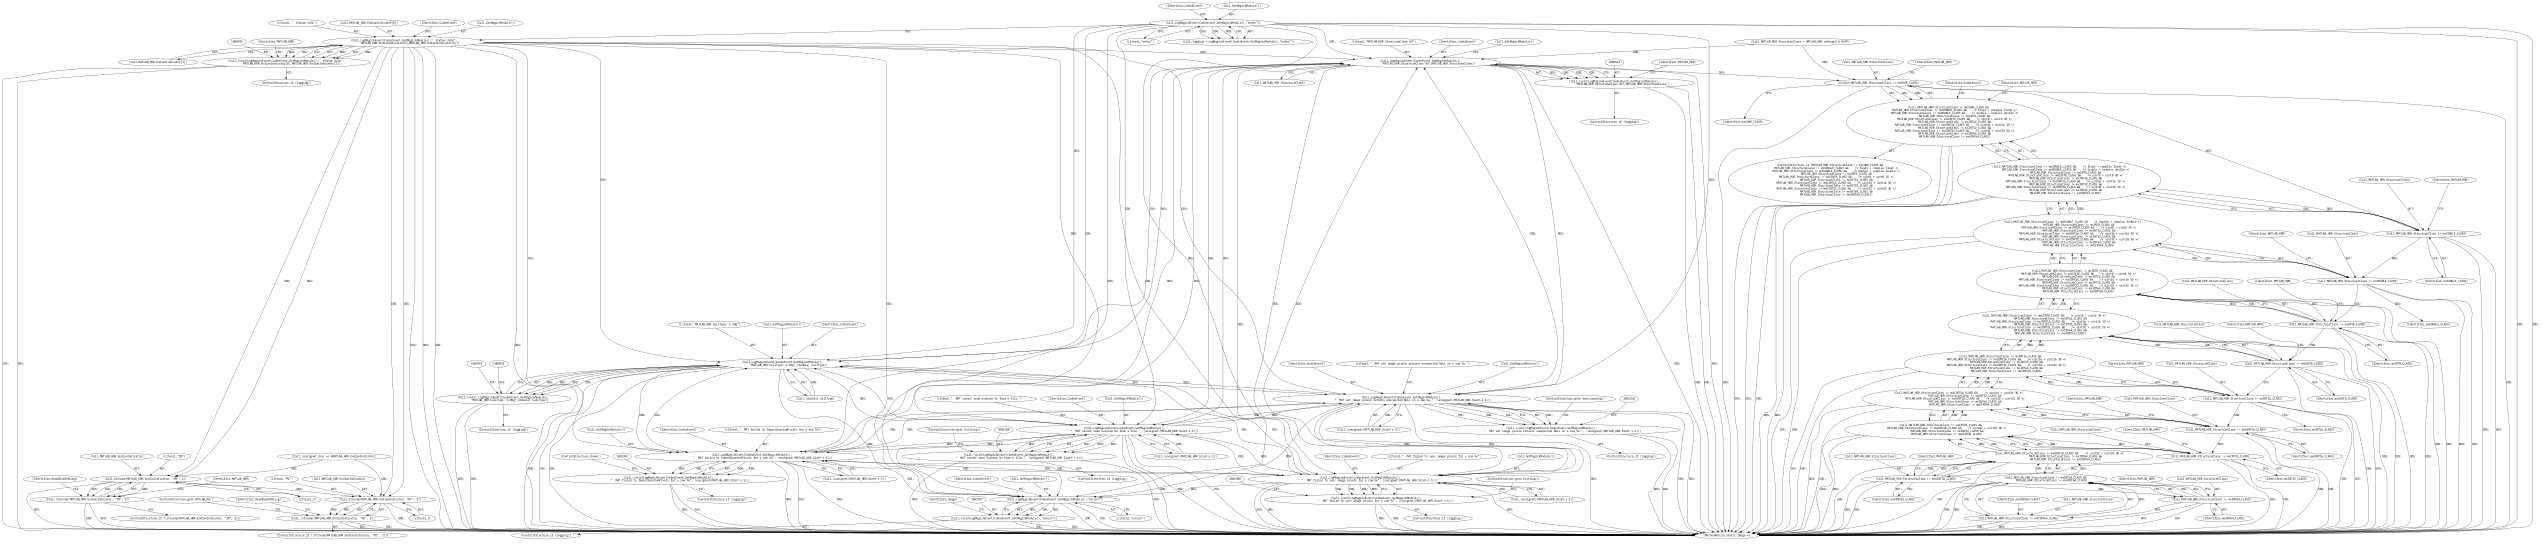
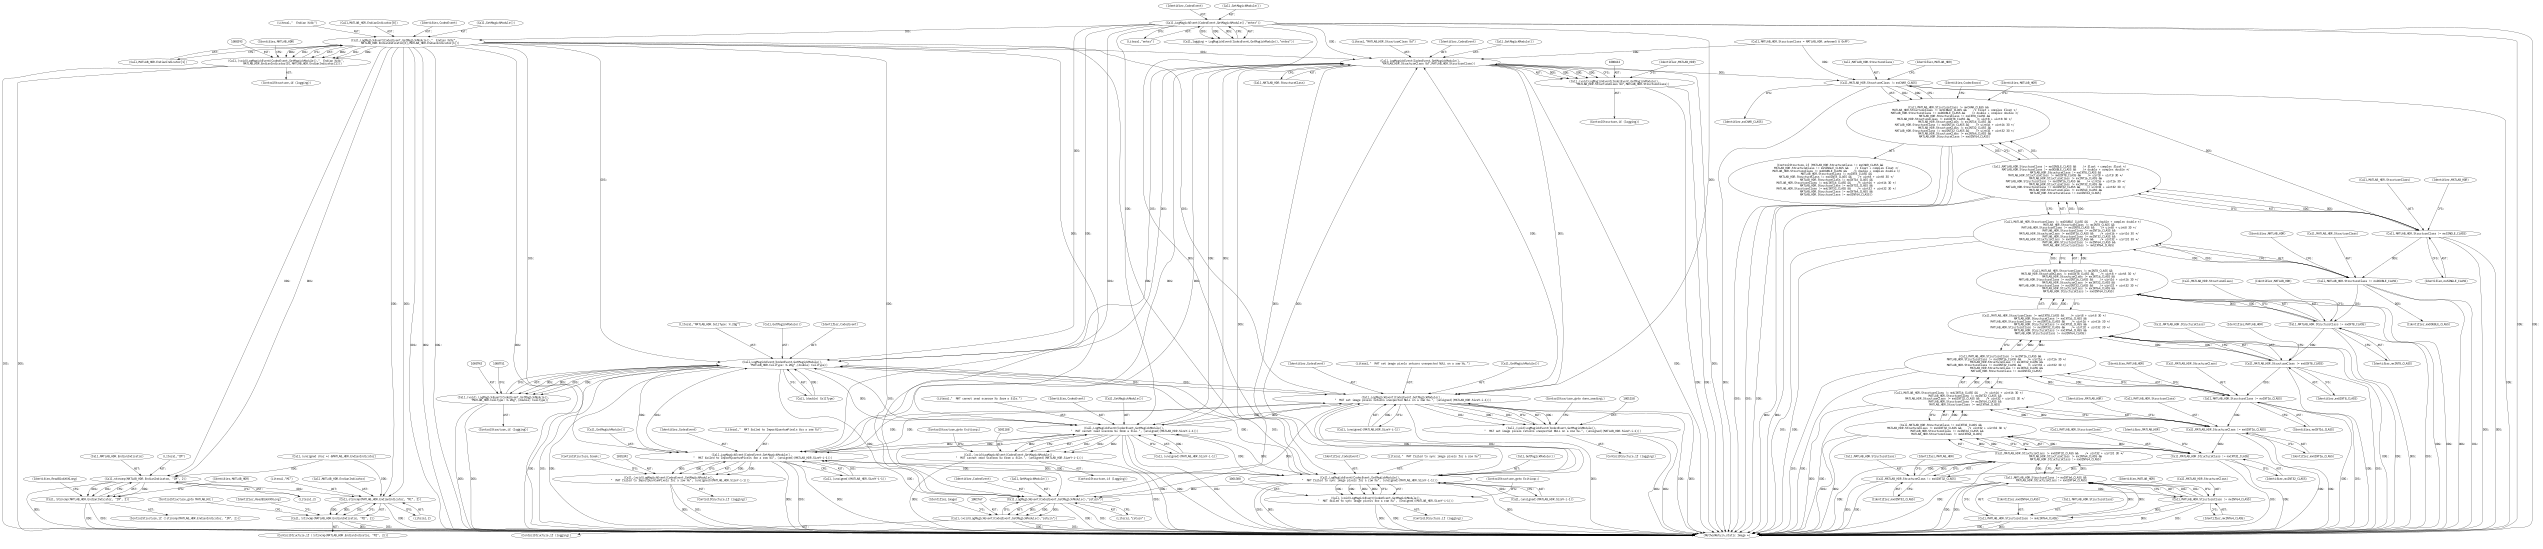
(1878, 83) -> (1878, 83)
none -> (2286, 412)
